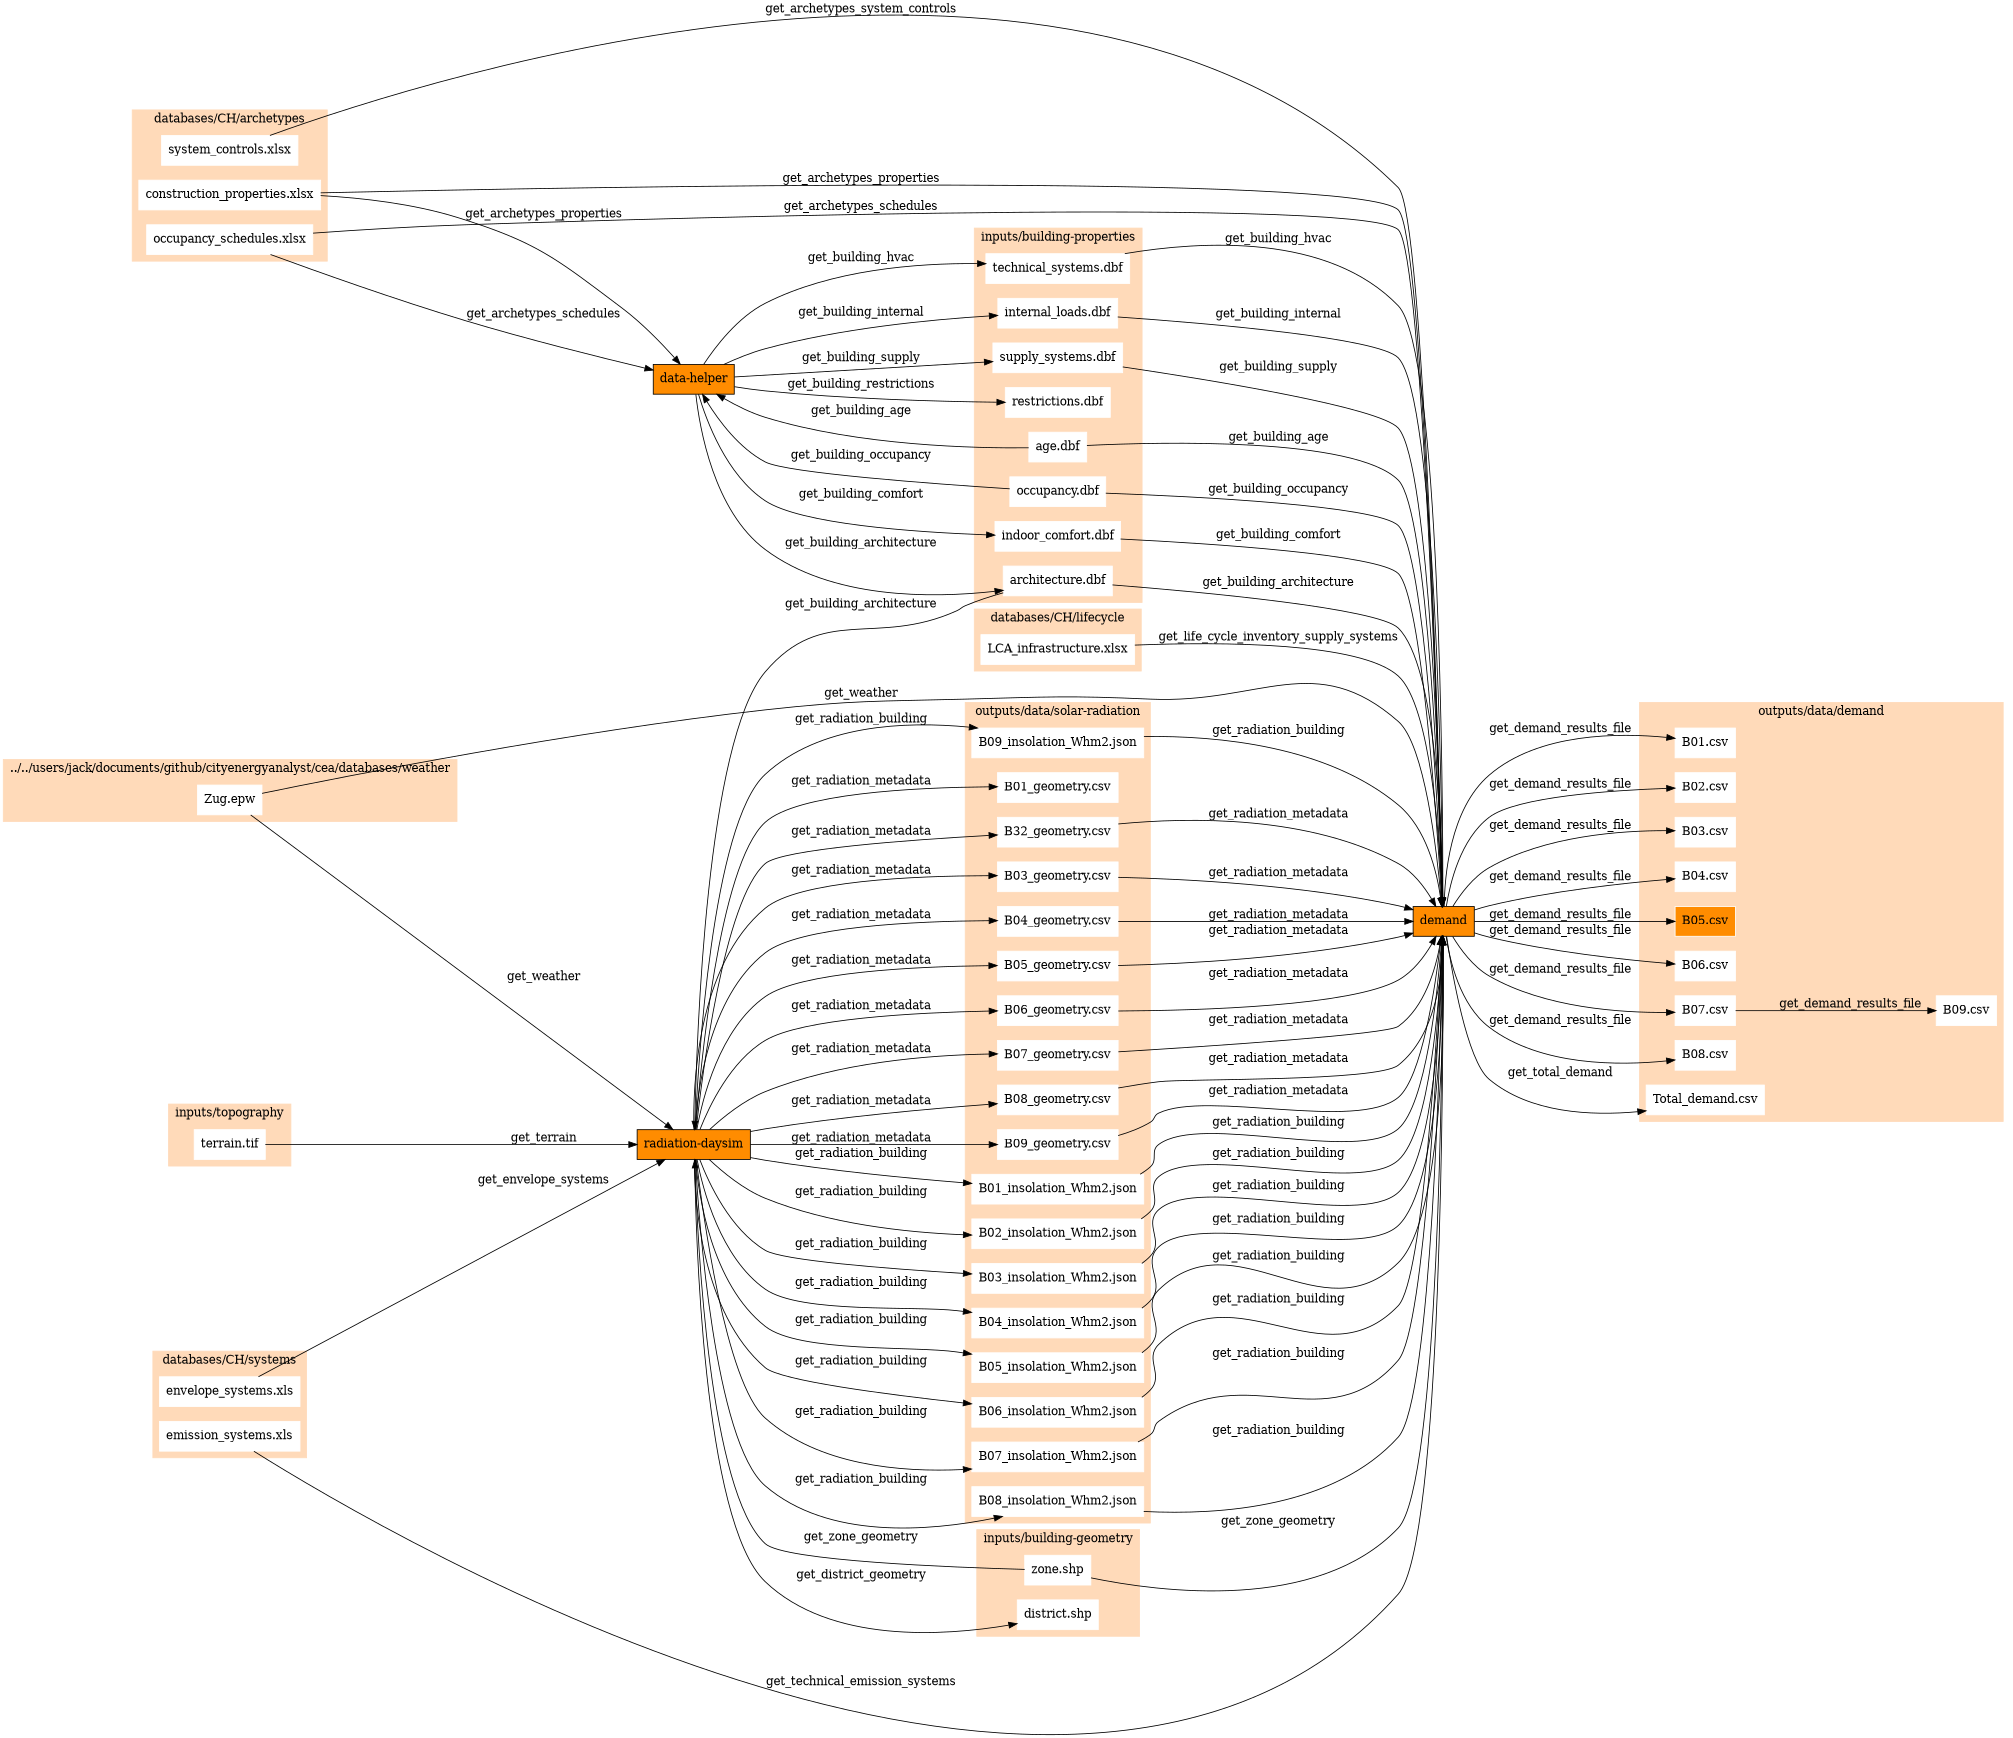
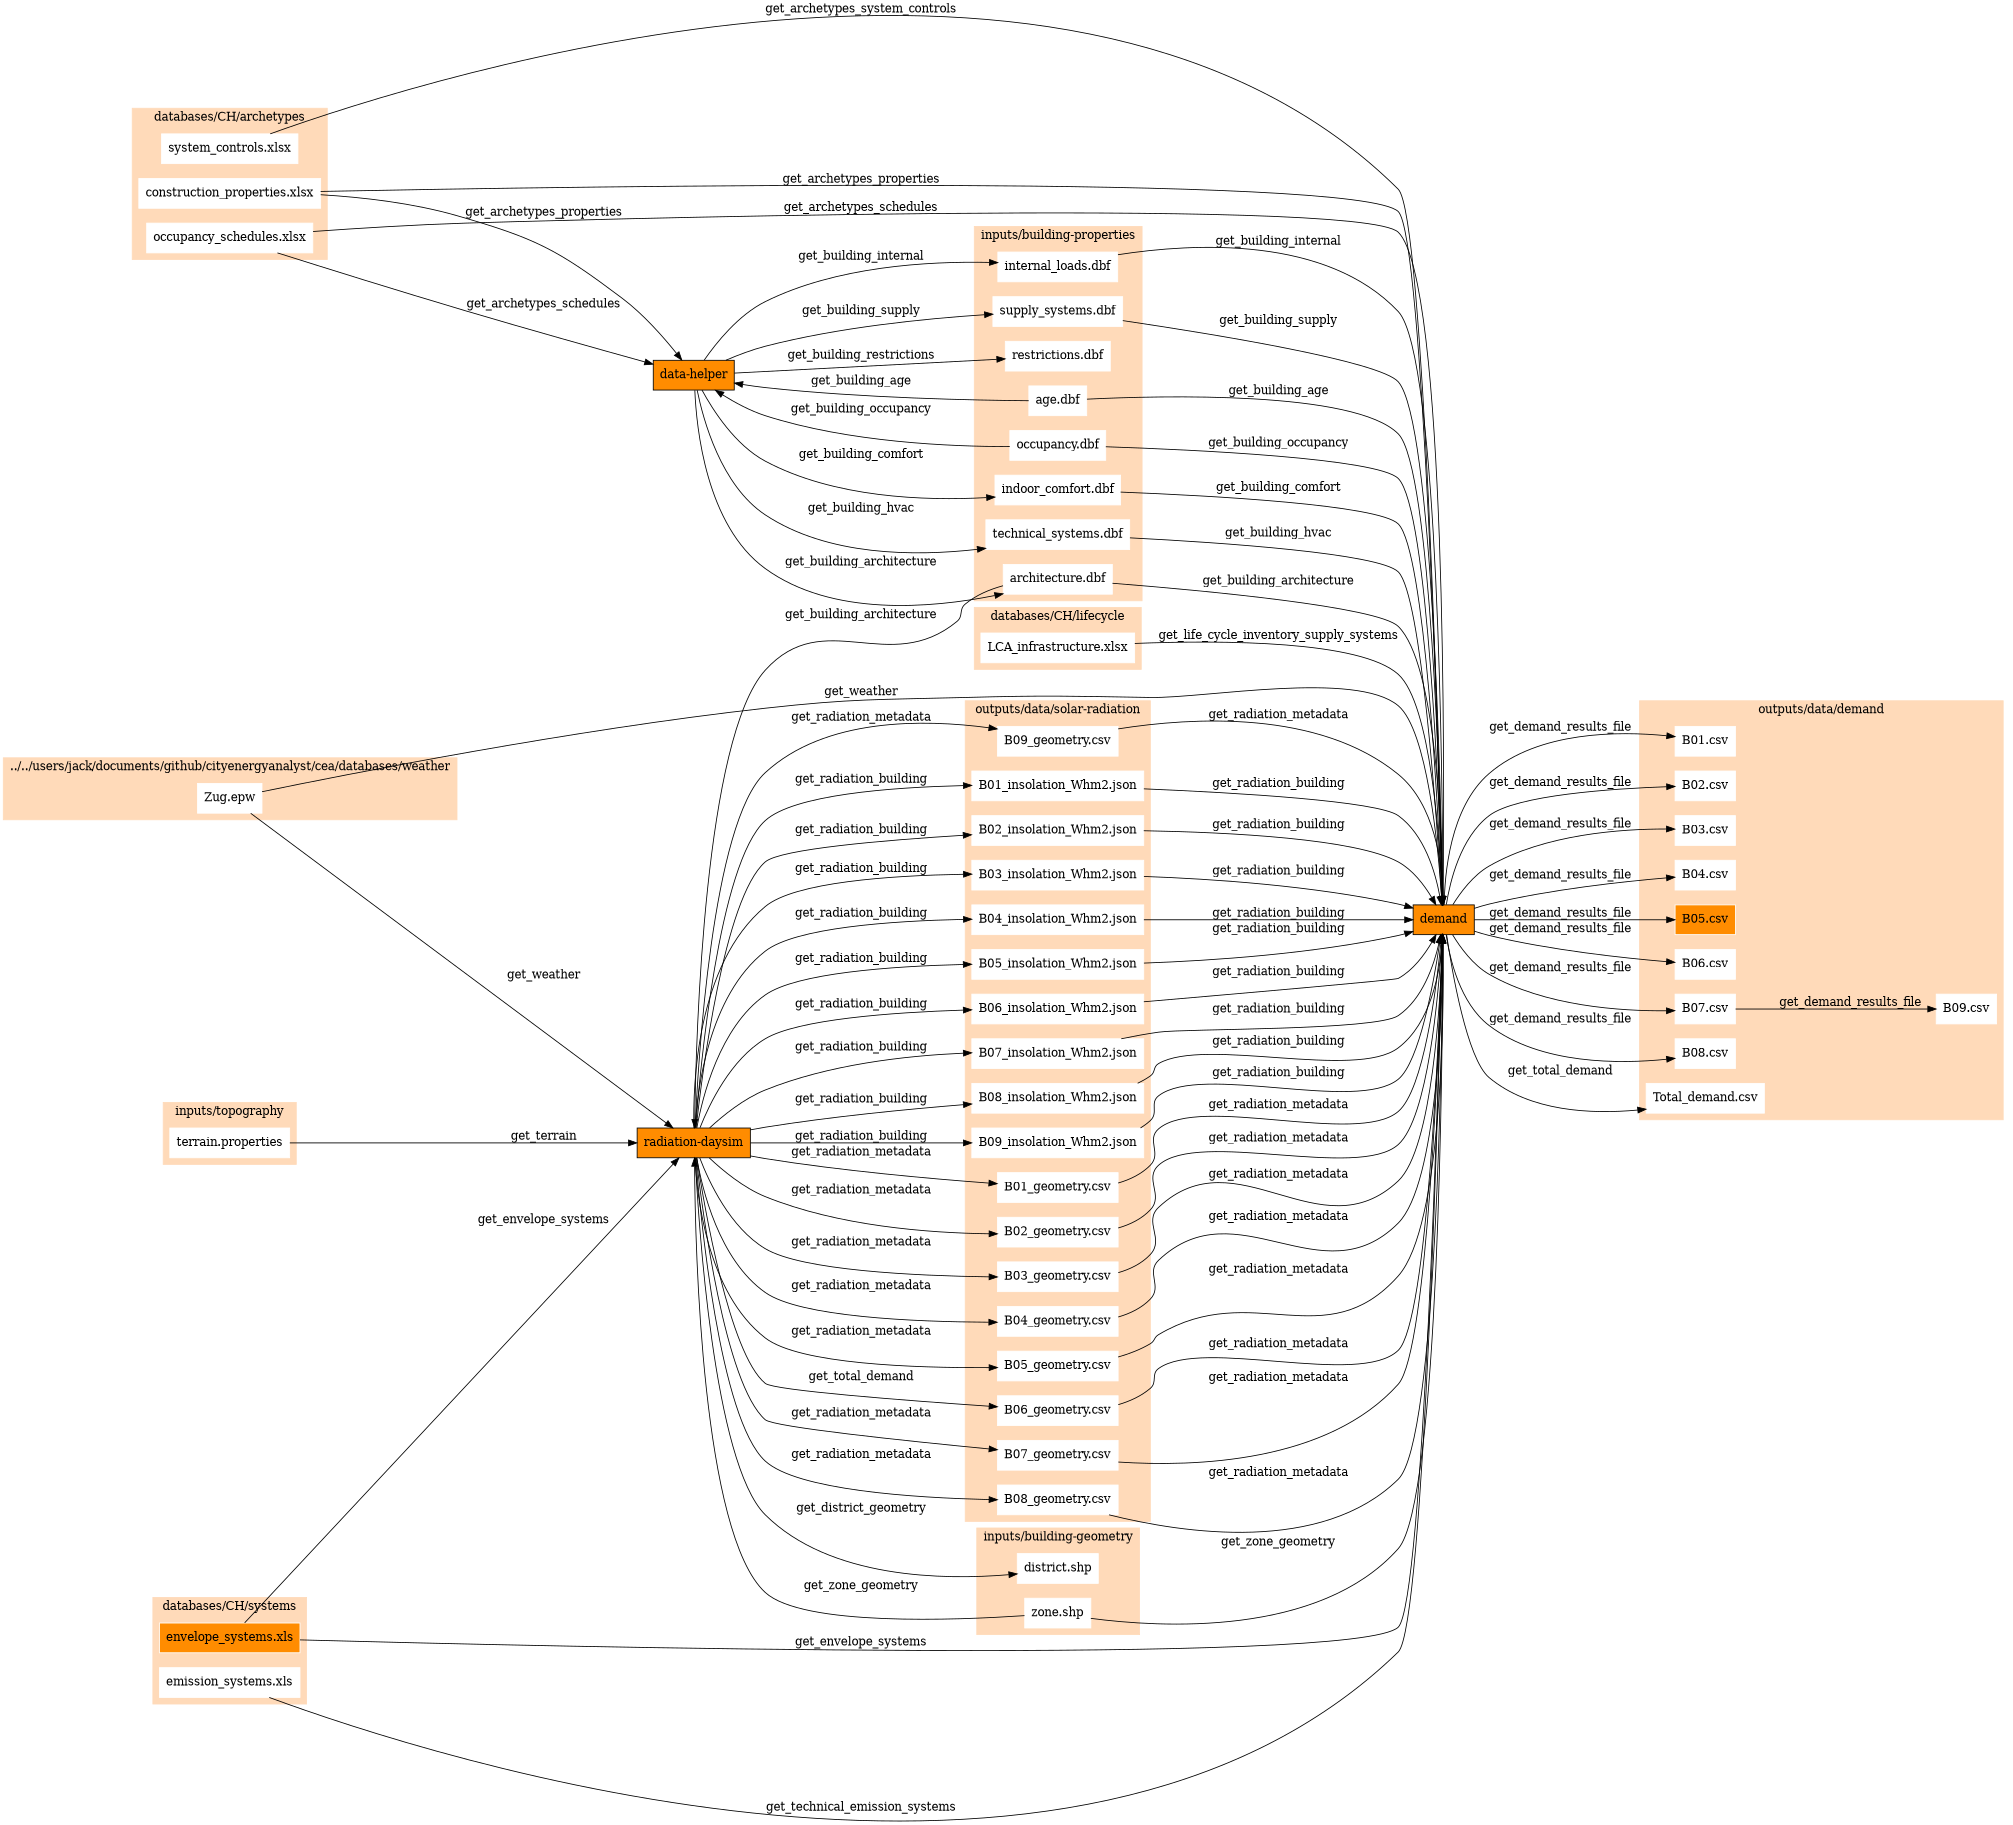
(1058, 832) -> (1058, 1232)
(861, 1006) -> (861, 1377)
none -> (1328, 1123)
(230, 1145) -> (230, 1143)
(230, 1392) -> (230, 1638)
none -> (1193, 1648)
